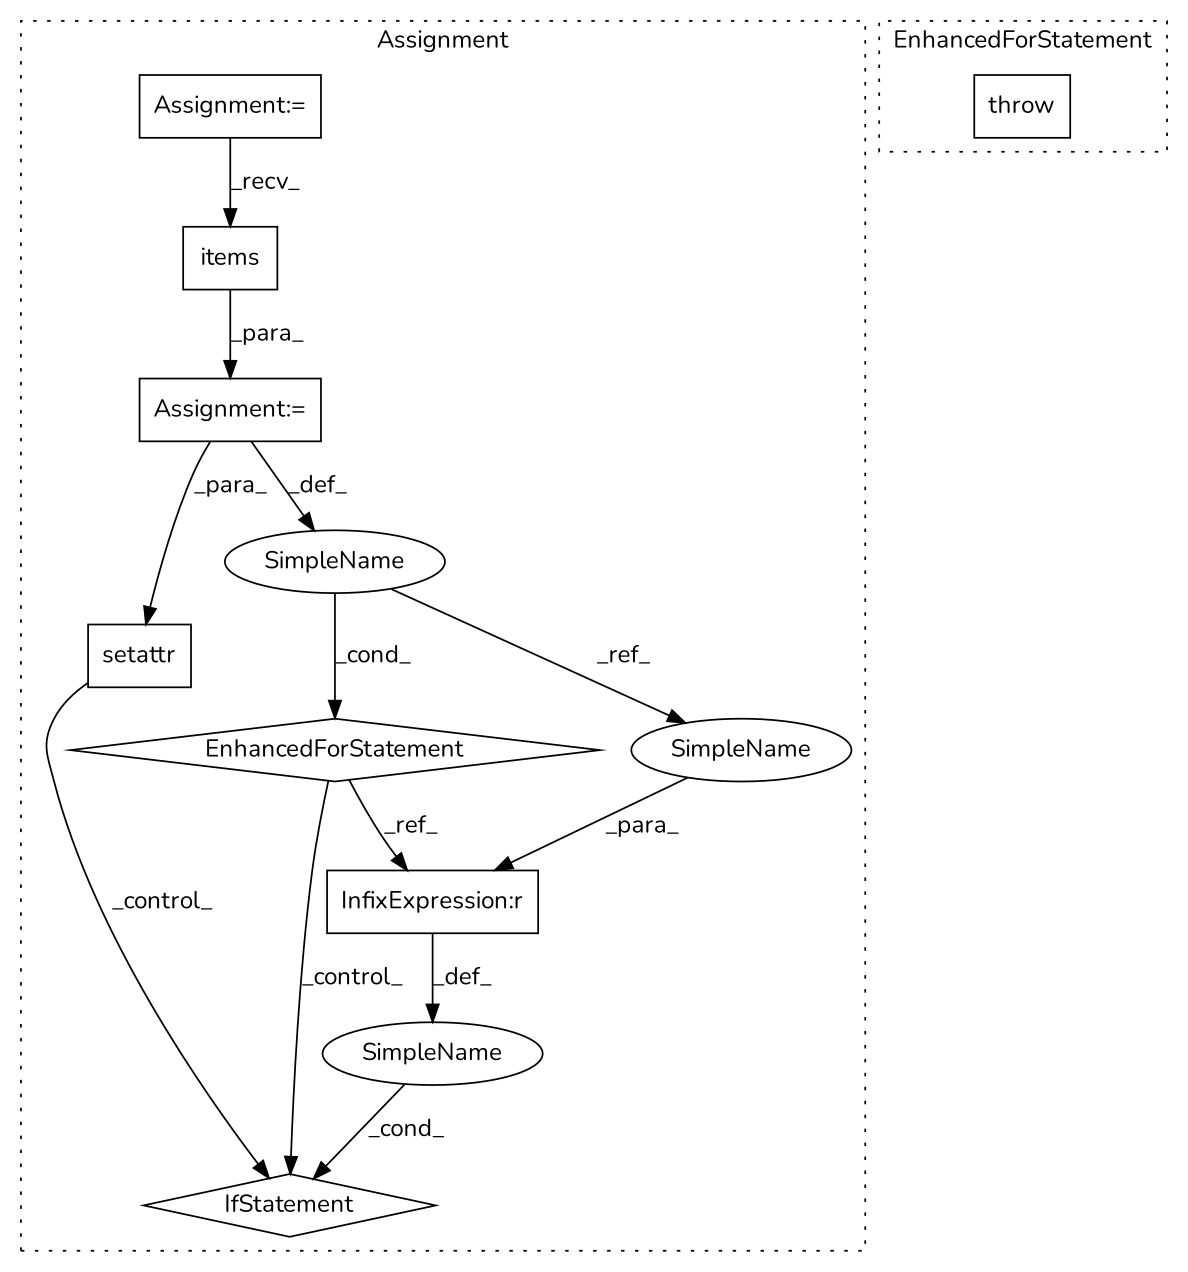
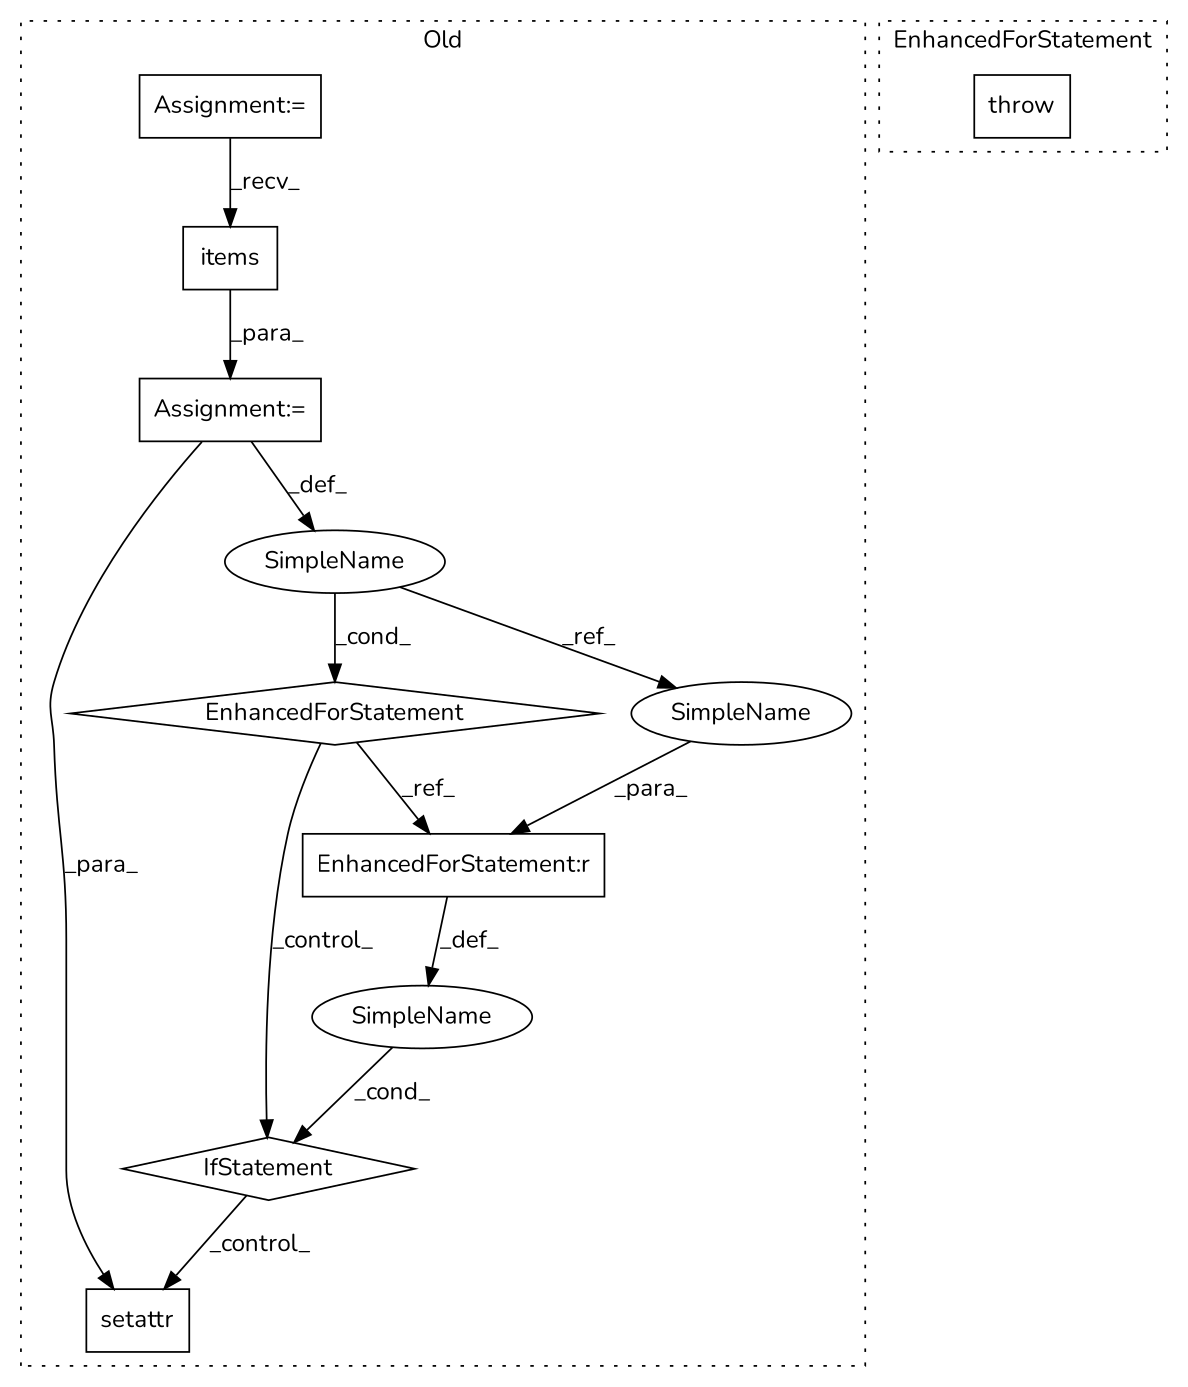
(443, 41) -> (443, 41)
(433, 902) -> (454, 865)
(112, 931) -> (211, 1235)
